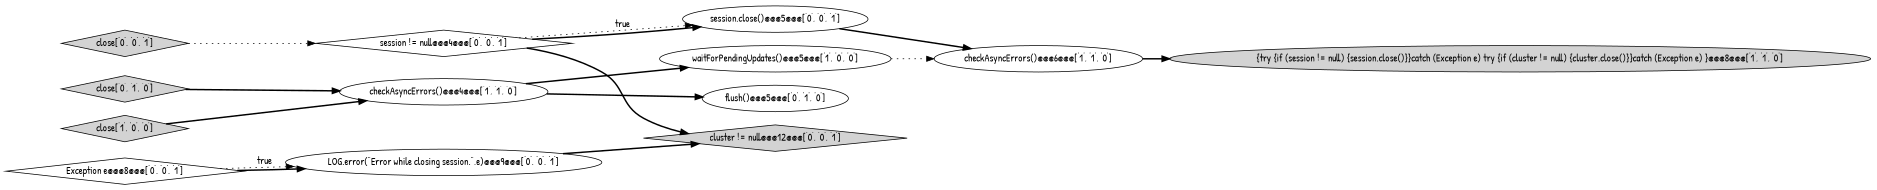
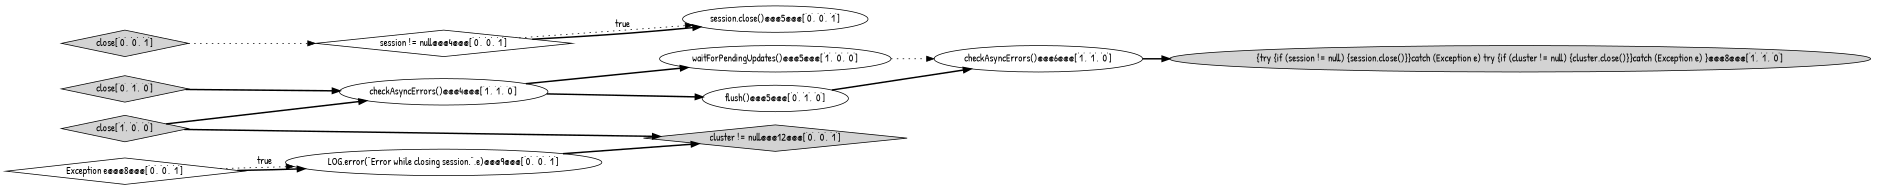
(901, 38) -> (898, 80)
(615, 82) -> (418, 133)
